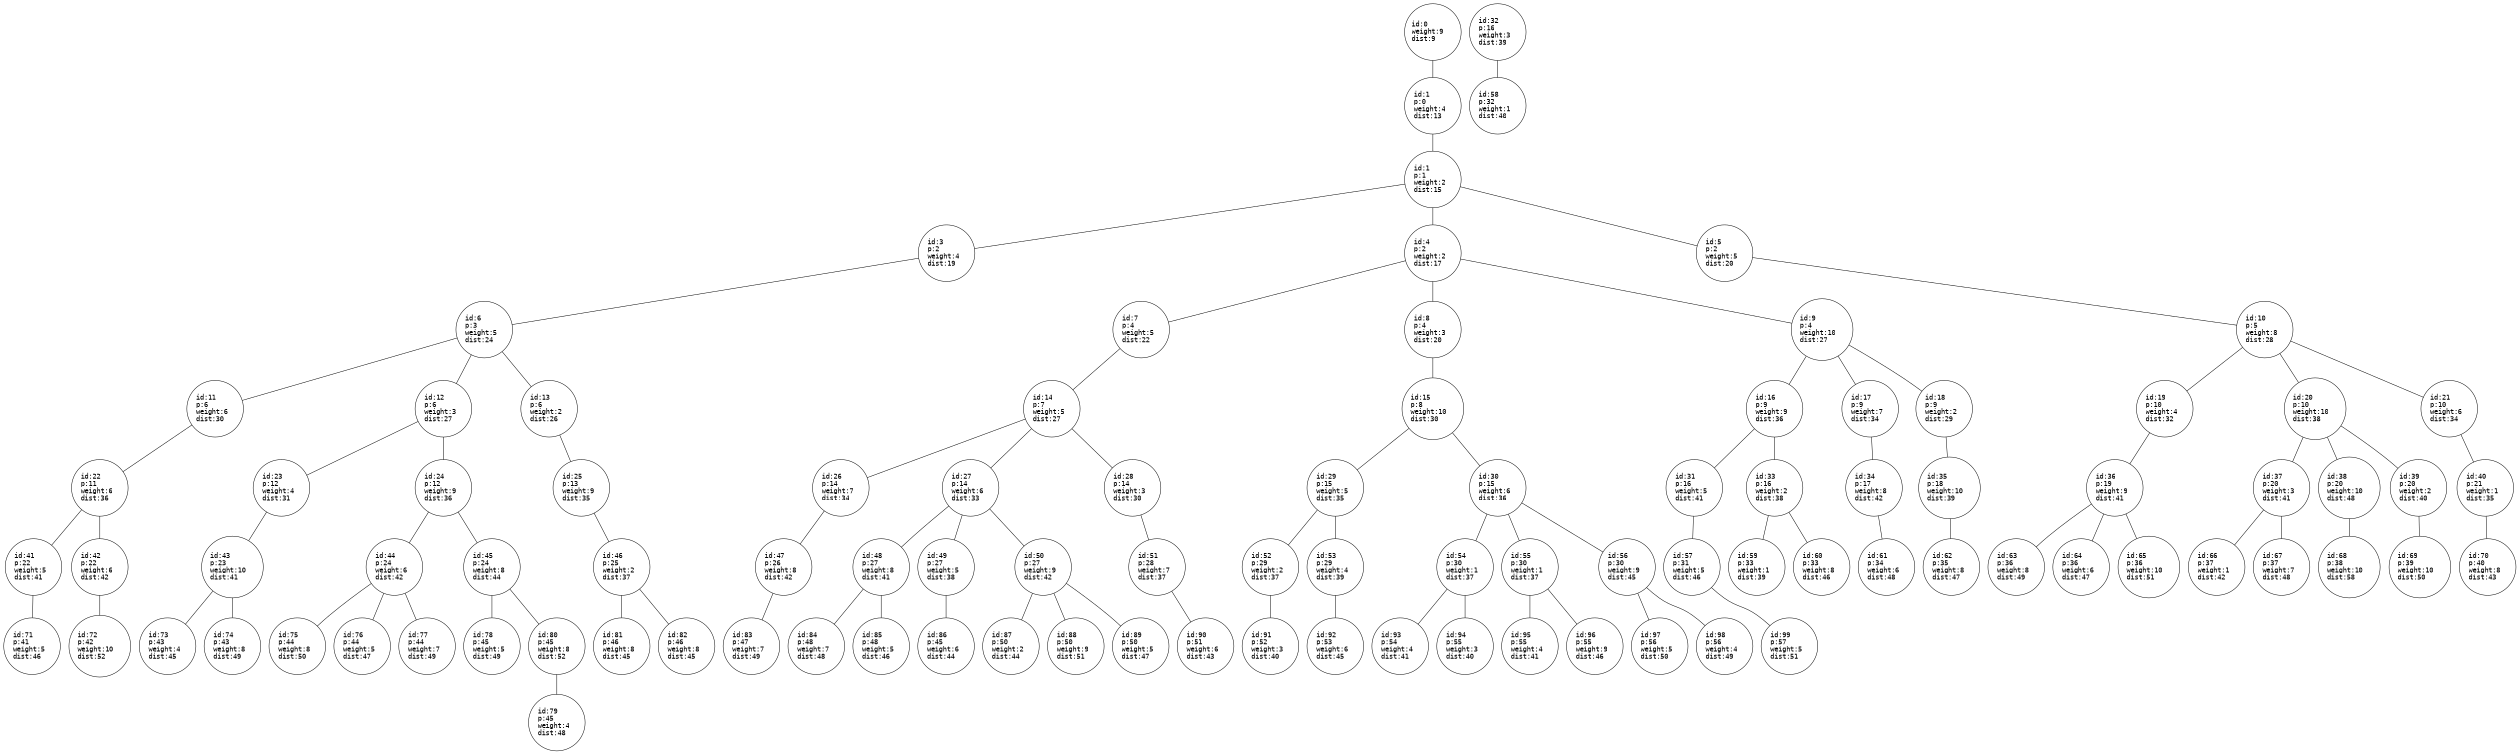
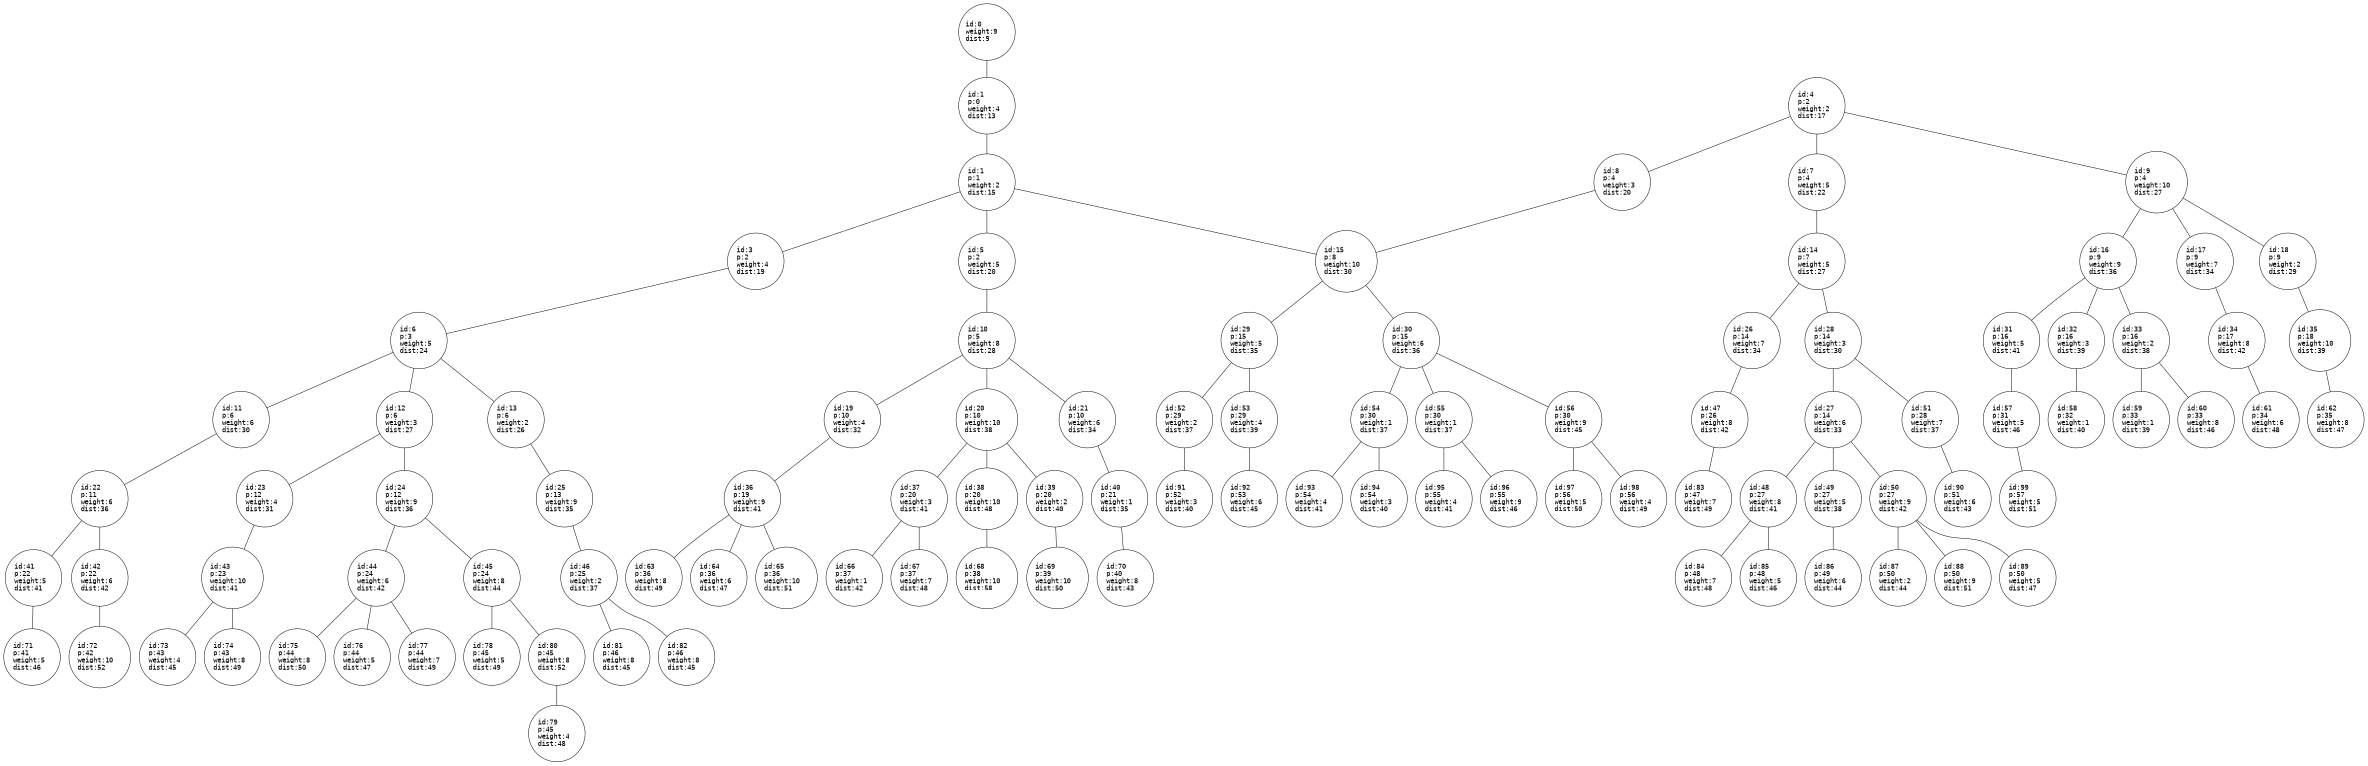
(1433, 216) -> (1165, 221)
none -> (2092, 301)
(1011, 448) -> (1833, 380)
(946, 646) -> (1833, 578)
(1465, 646) -> (1379, 499)
